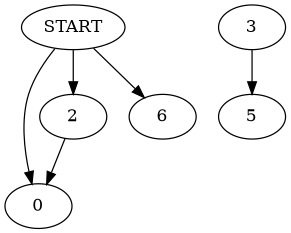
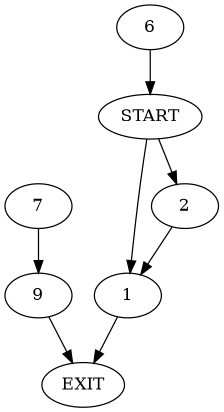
(252, 27) -> (38, 206)
(114, 68) -> (150, 66)
(252, 117) -> (38, 296)
(38, 206) -> (128, 296)
none -> (83, 385)
